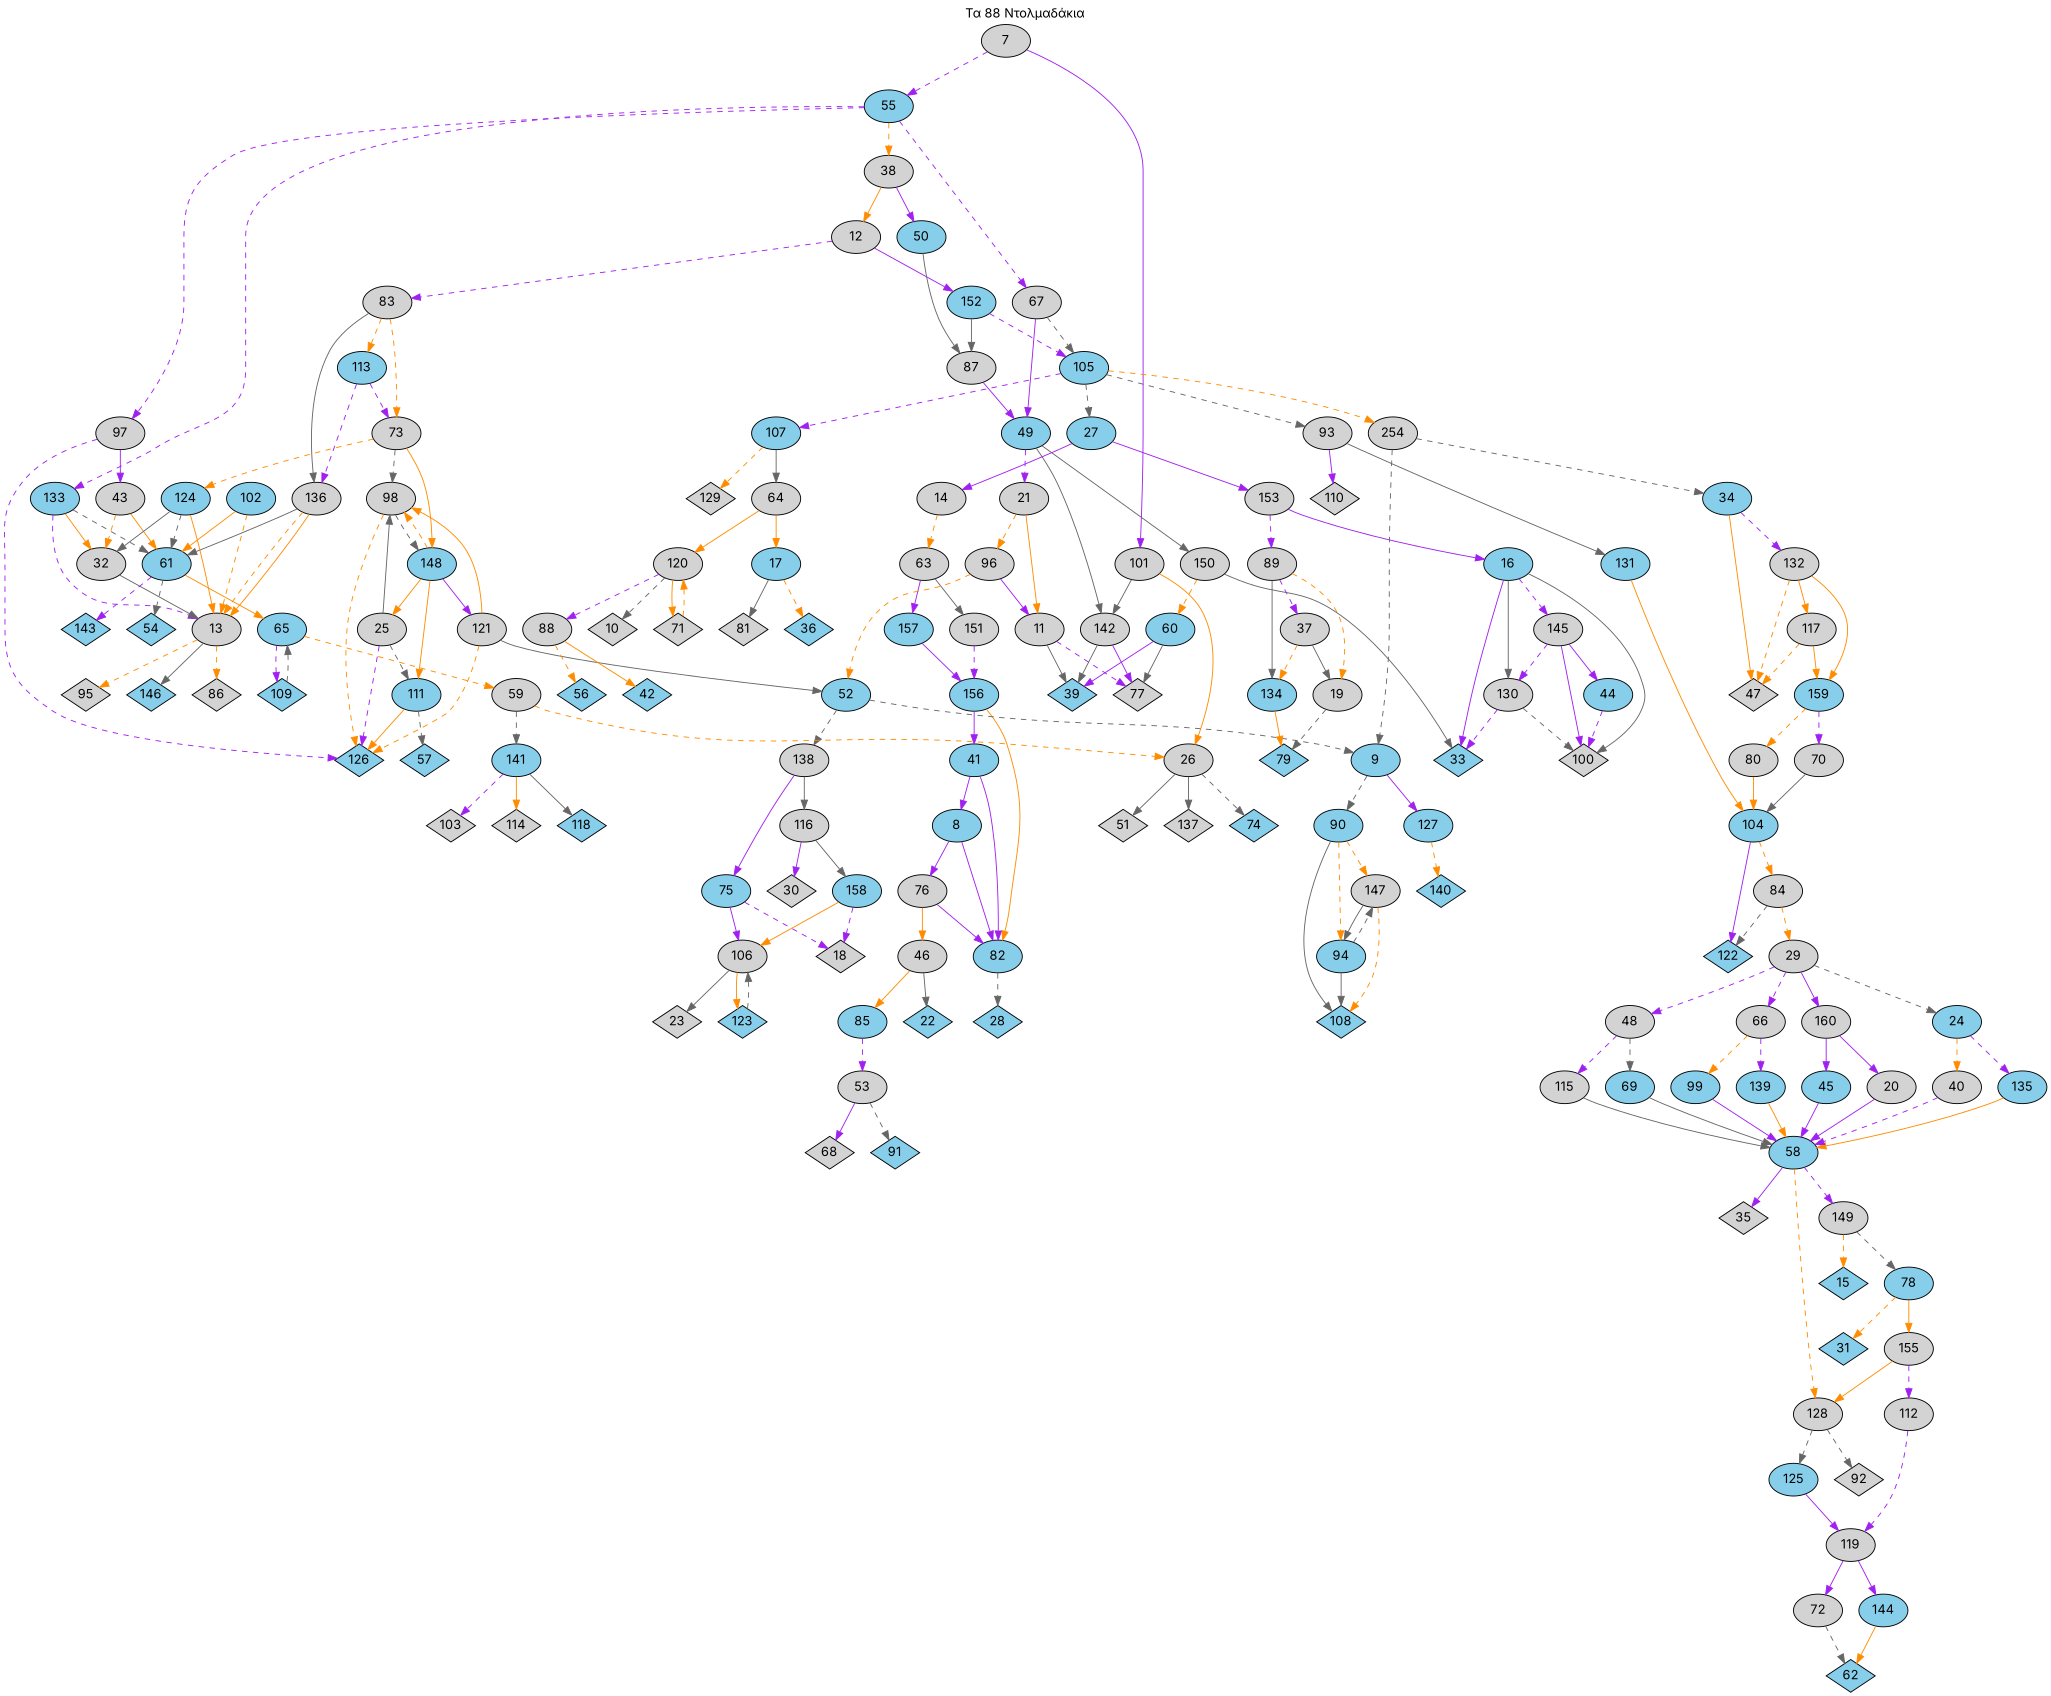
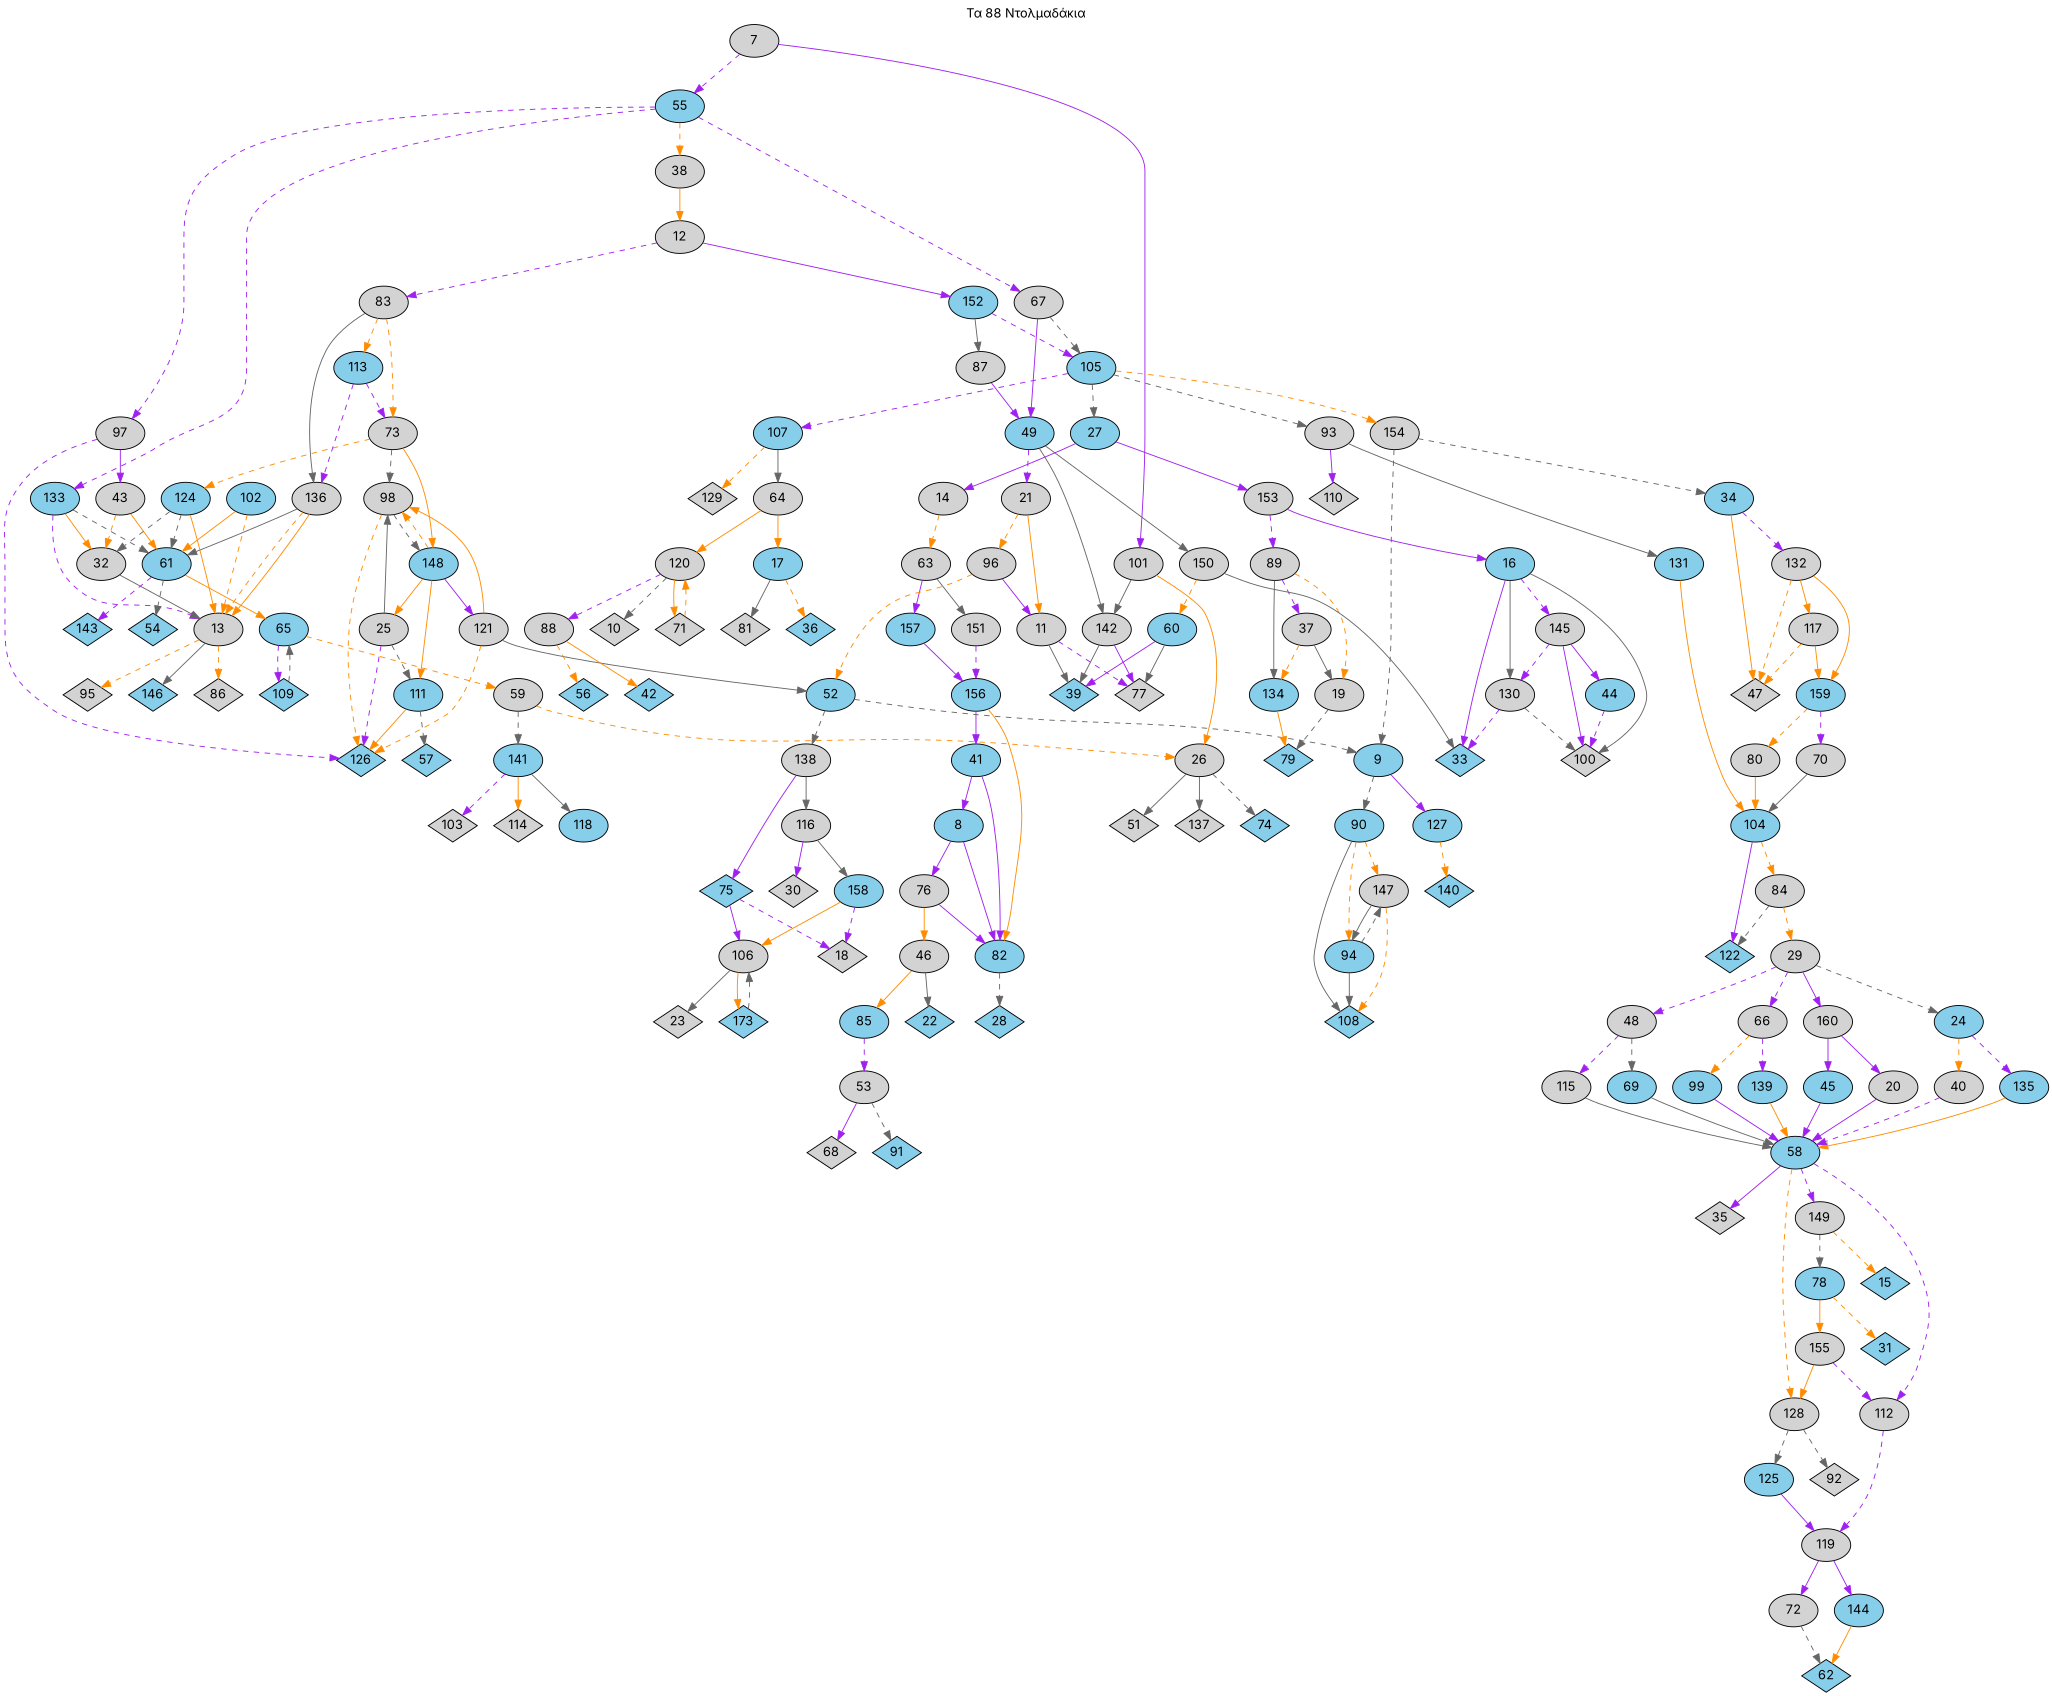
(922, 237) -> none
(1393, 433) -> (1395, 433)
(148, 528) -> (148, 528)
(582, 826) -> (584, 826)
(726, 891) -> (726, 891)
(743, 1022) -> (743, 1022)
none -> (1914, 1260)
